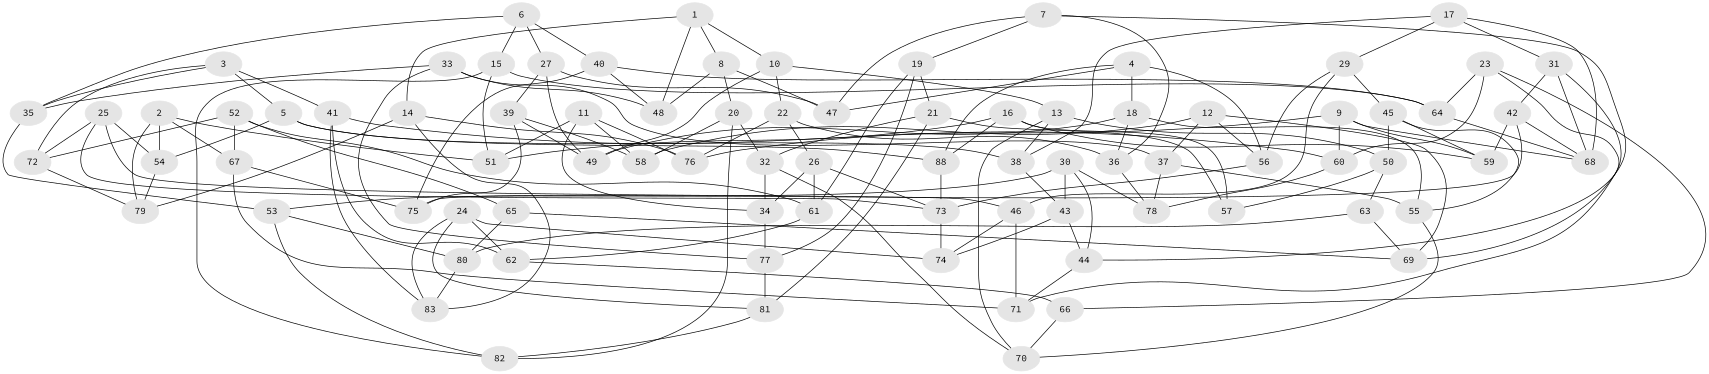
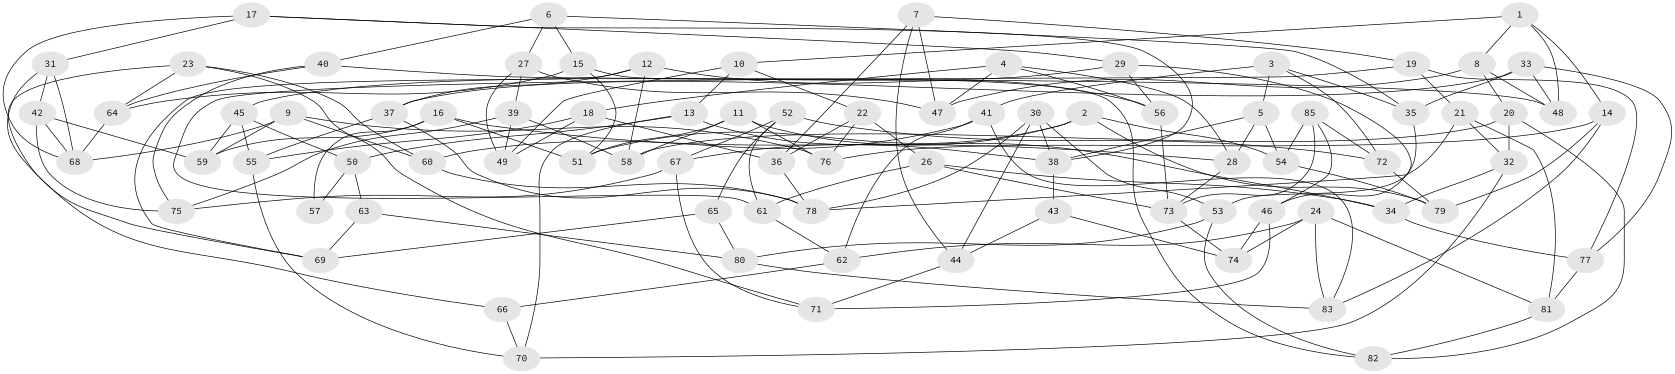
(104, 113) -> (1310, 113)
(1100, 132) -> (1185, 189)
(941, 162) -> (1232, 162)
(1065, 184) -> (1045, 138)
